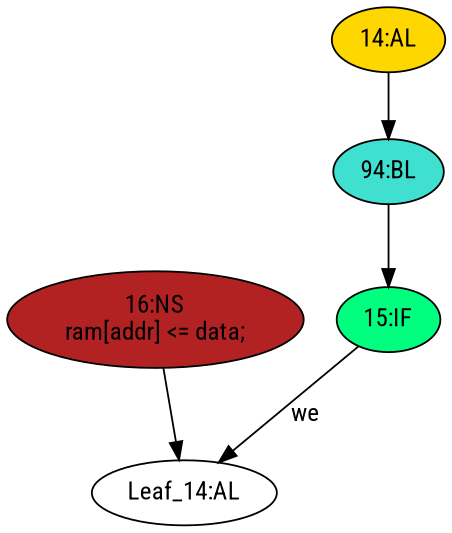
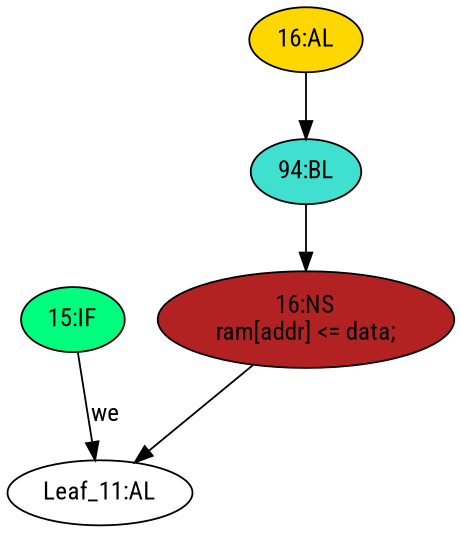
(389, 40) -> (306, 40)
(389, 237) -> (306, 229)
(184, 493) -> (100, 493)
